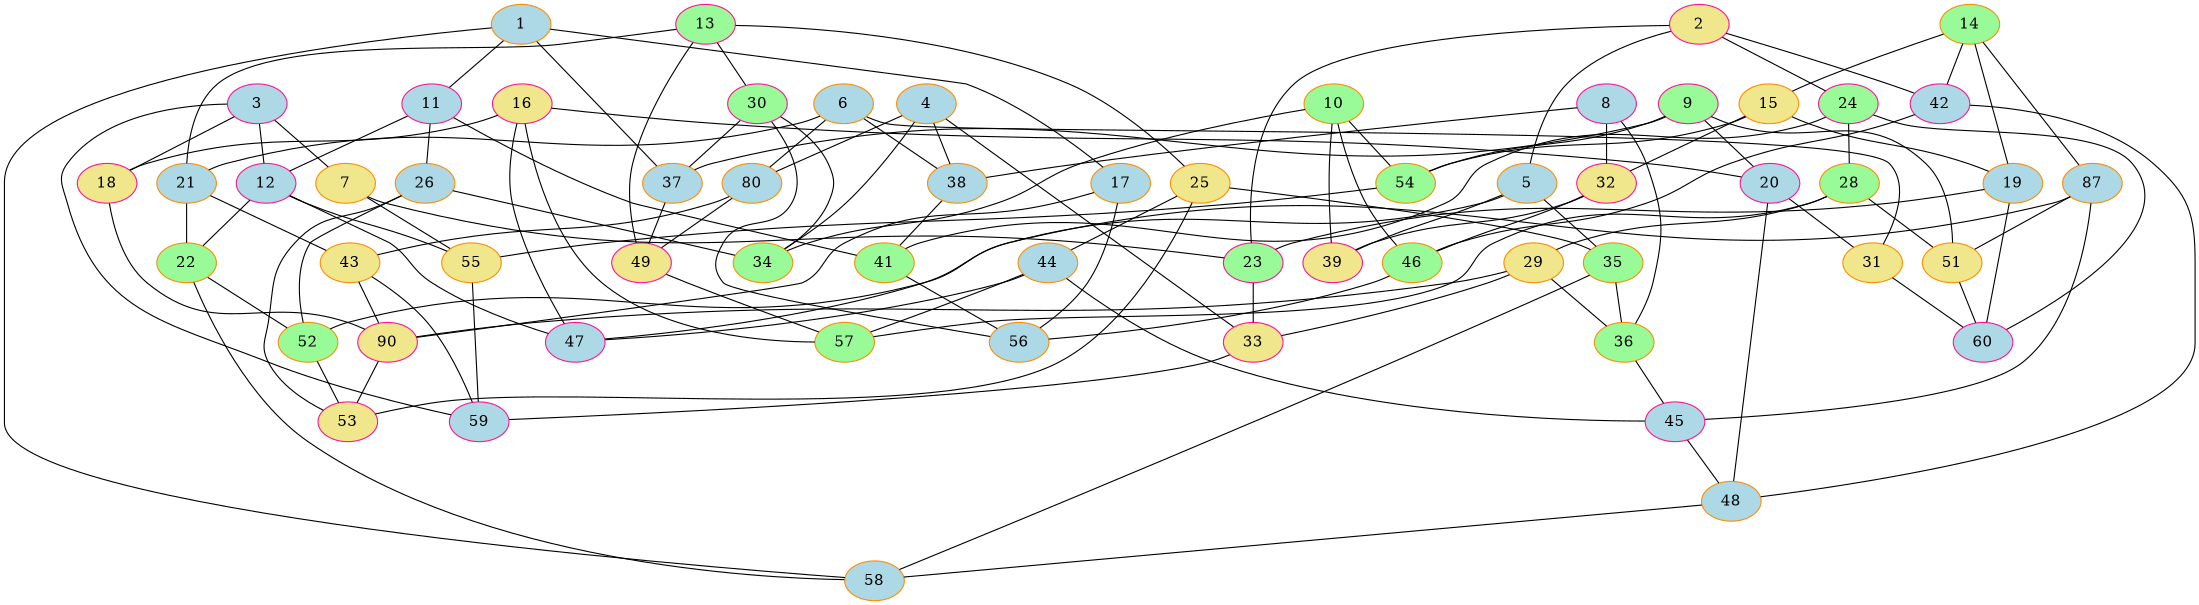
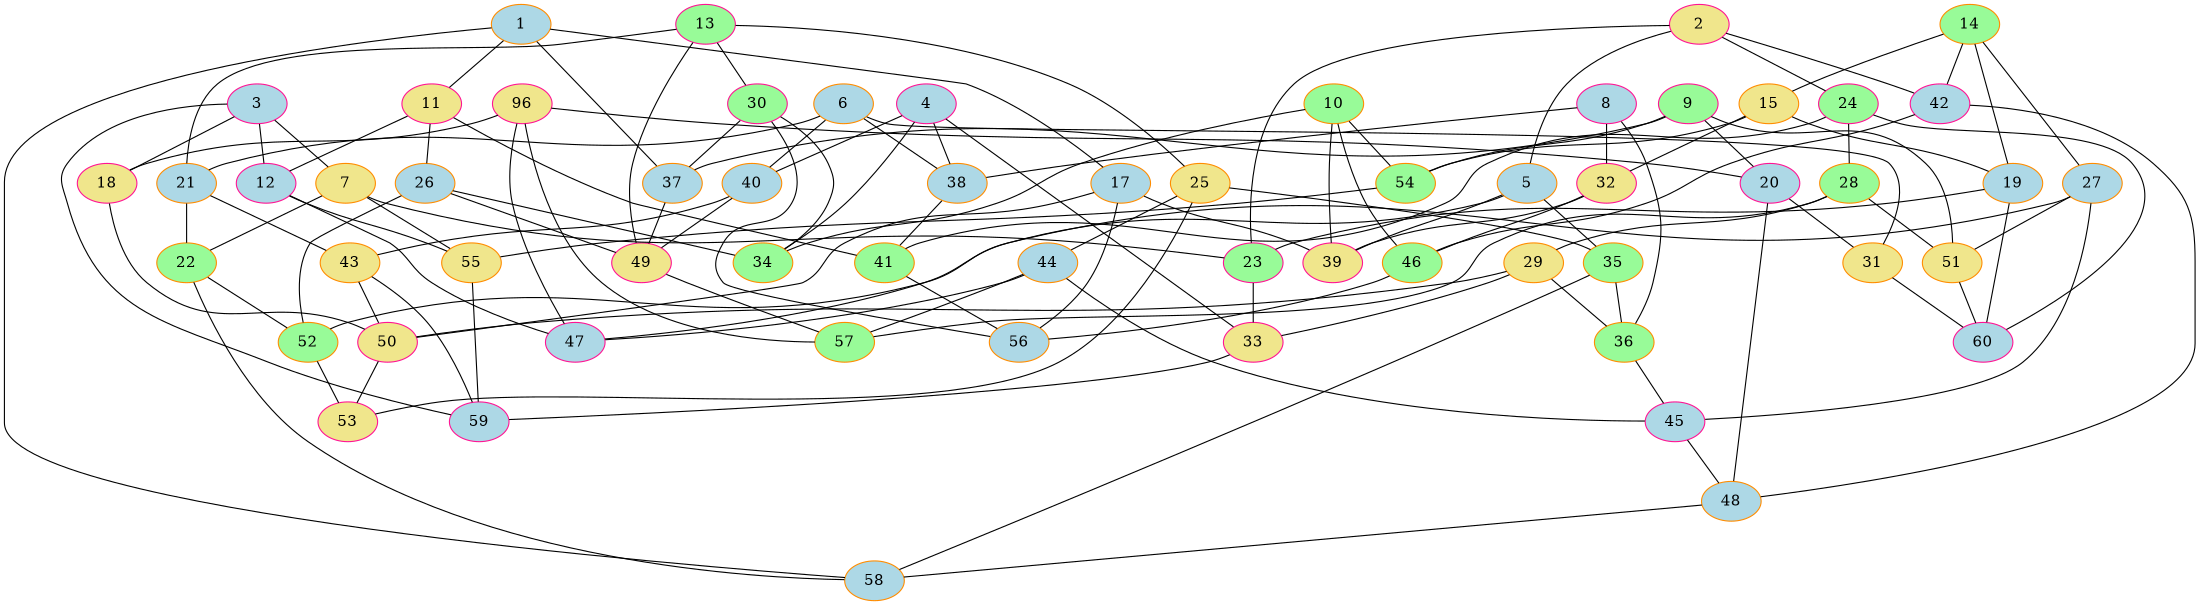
(432, 104) -> (432, 104)
(522, 104) -> (522, 104)
(926, 104) -> (926, 104)
(752, 183) -> (752, 183)
(2092, 183) -> (2092, 183)
(226, 223) -> (258, 227)
none -> (1260, 232)
(275, 278) -> (533, 223)
(388, 342) -> (388, 342)
